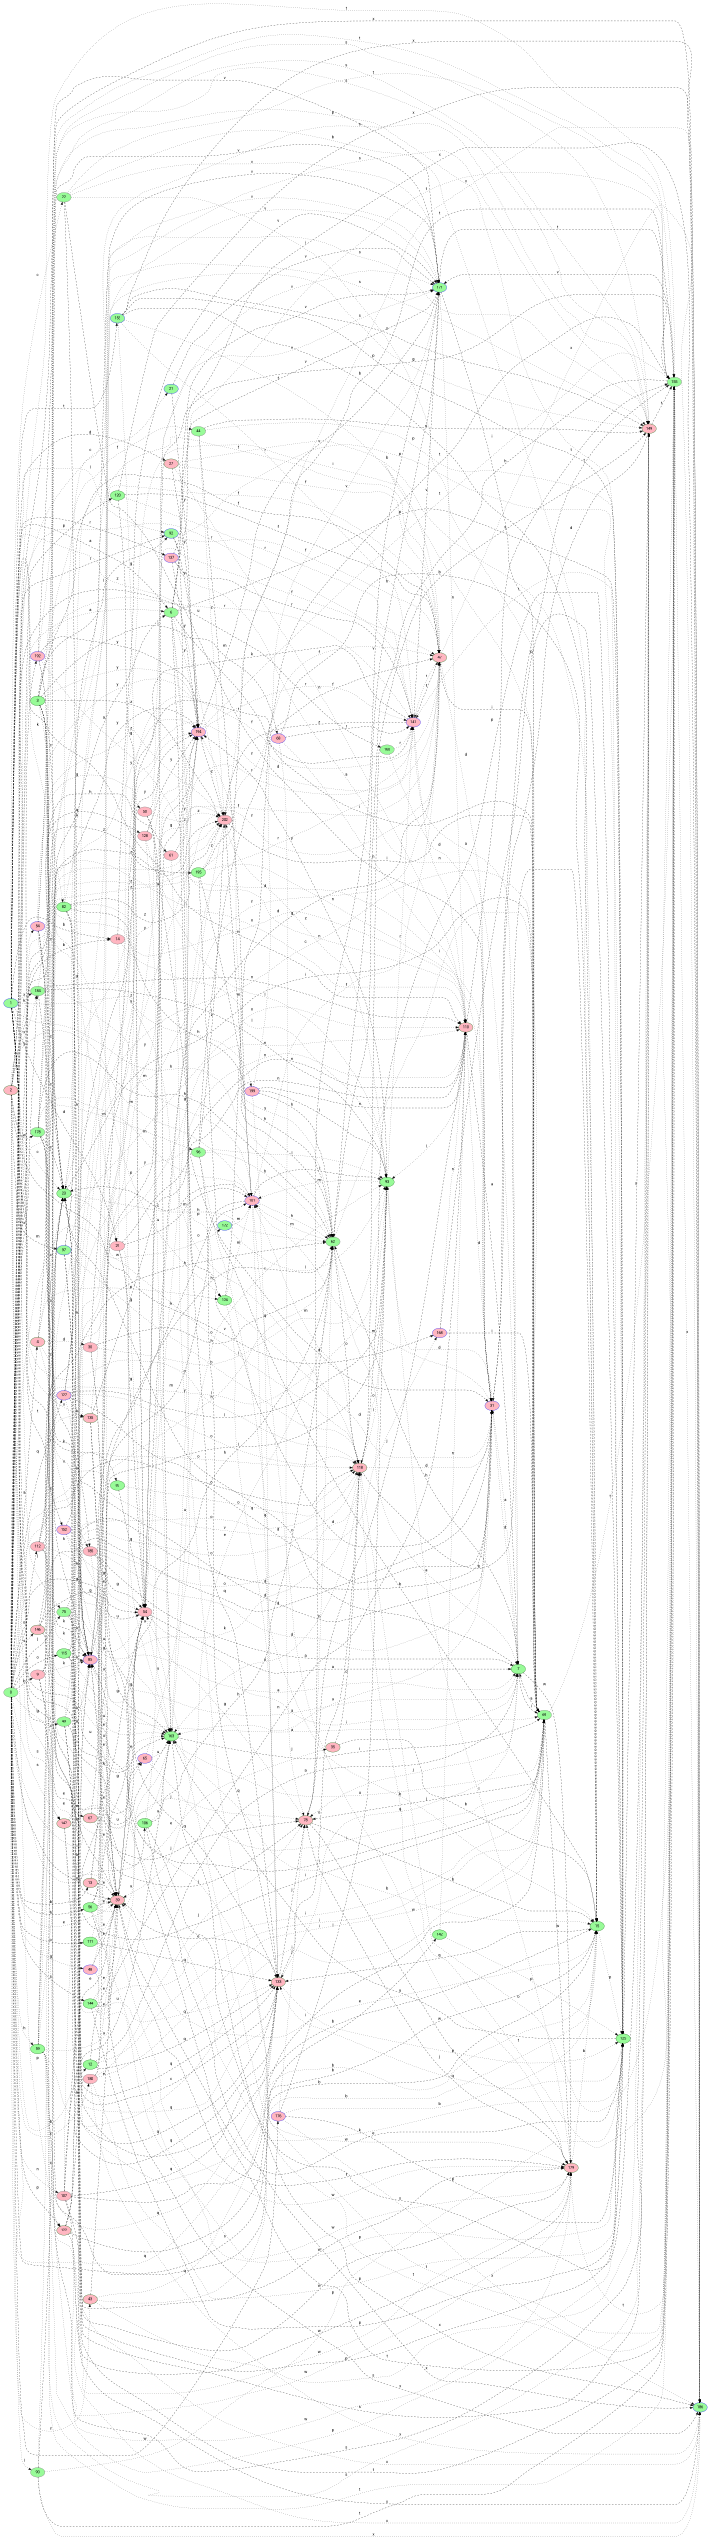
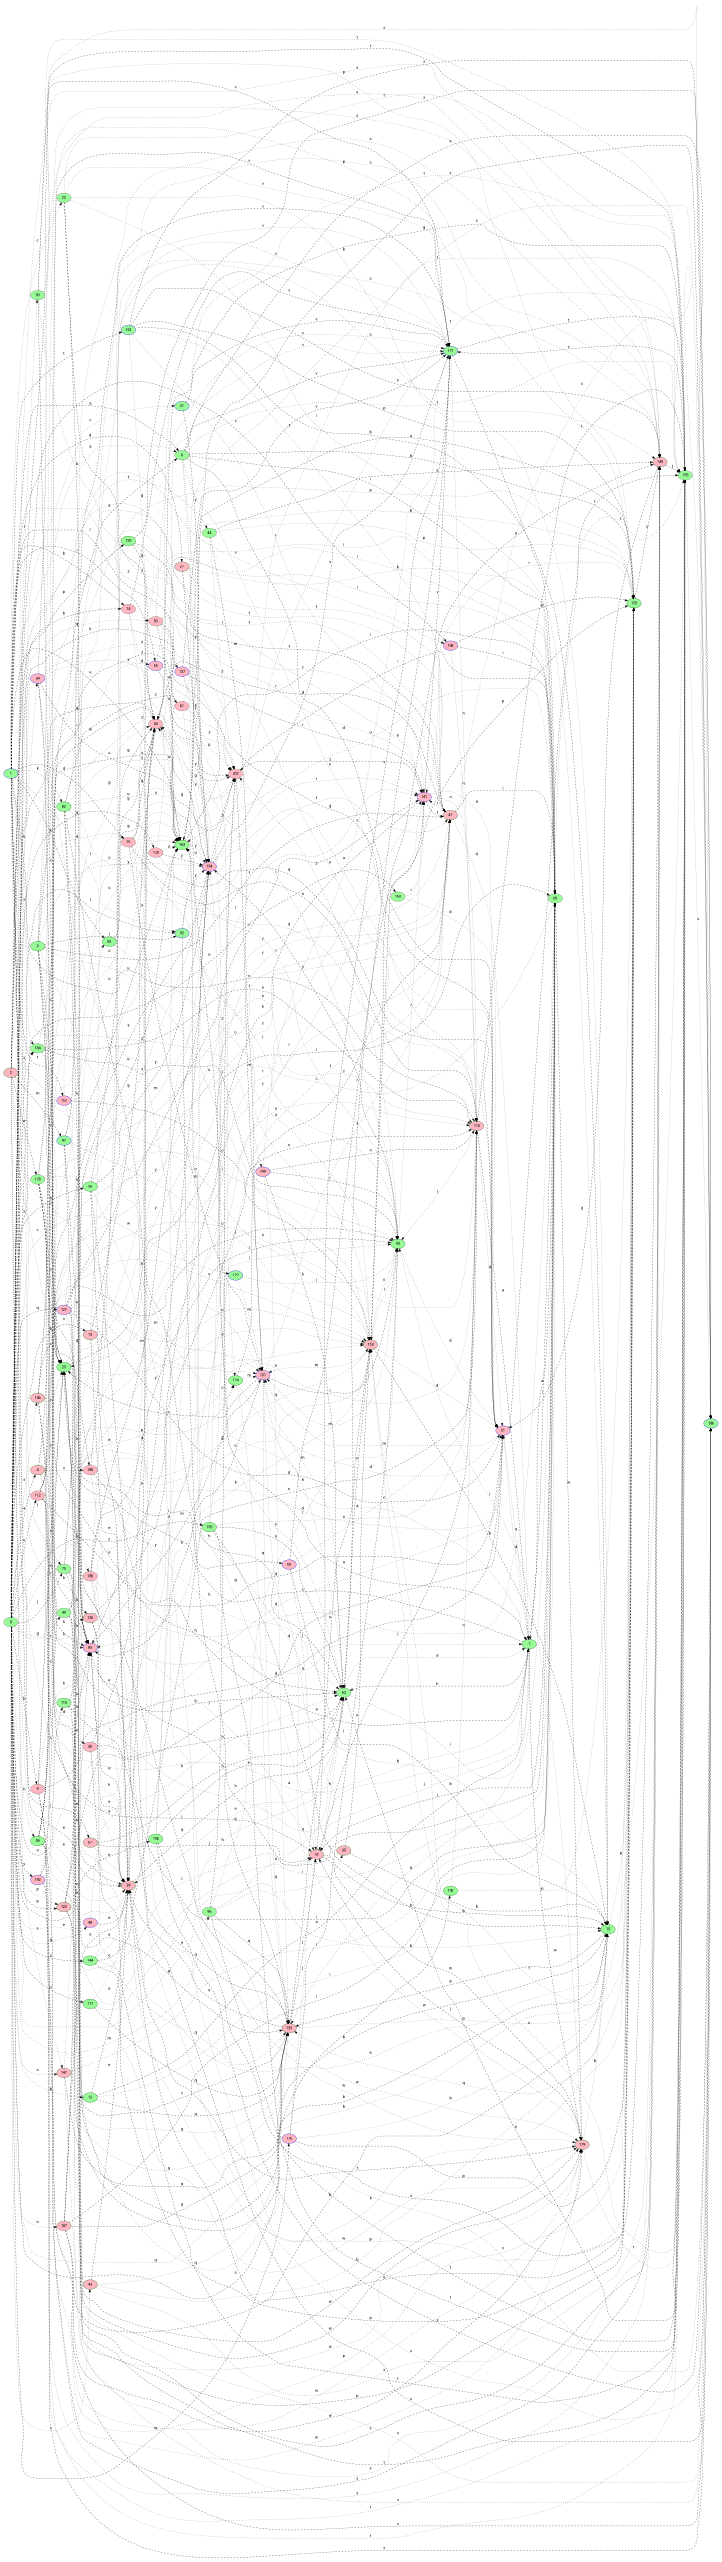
(186, 643) -> (195, 768)
(143, 653) -> (154, 1277)
(96, 1642) -> (80, 1255)
